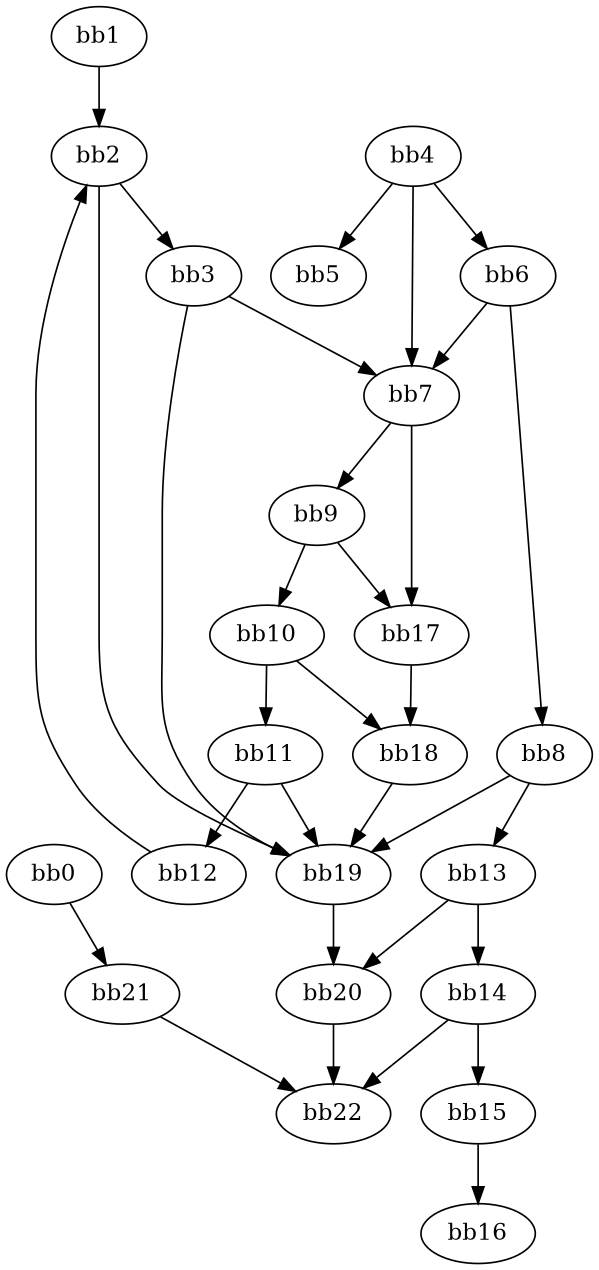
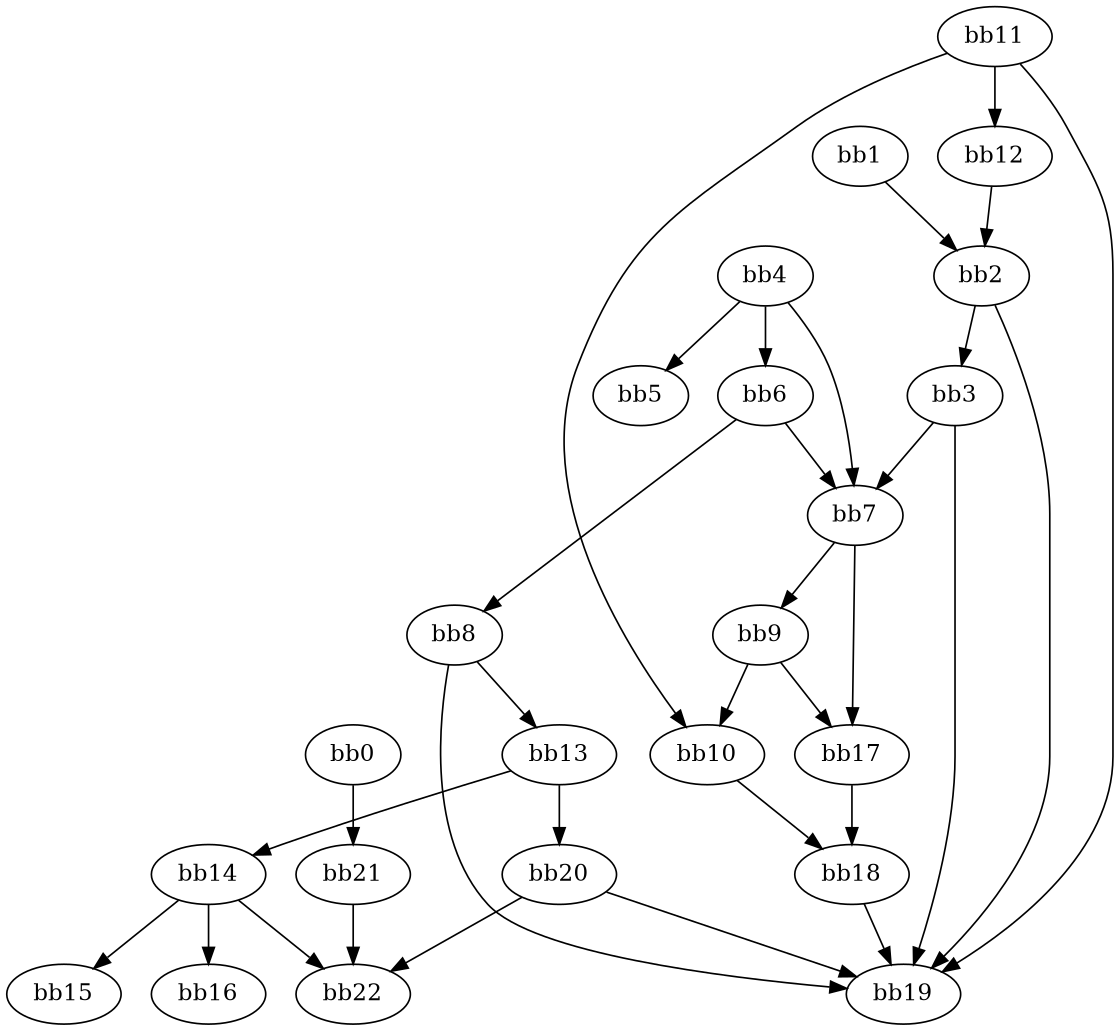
(266, 687) -> (603, 309)
(333, 926) -> (723, 932)
(478, 1166) -> (209, 926)
